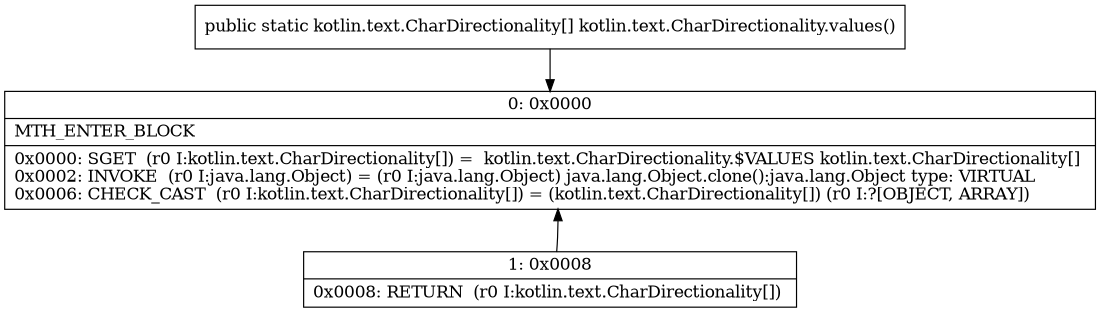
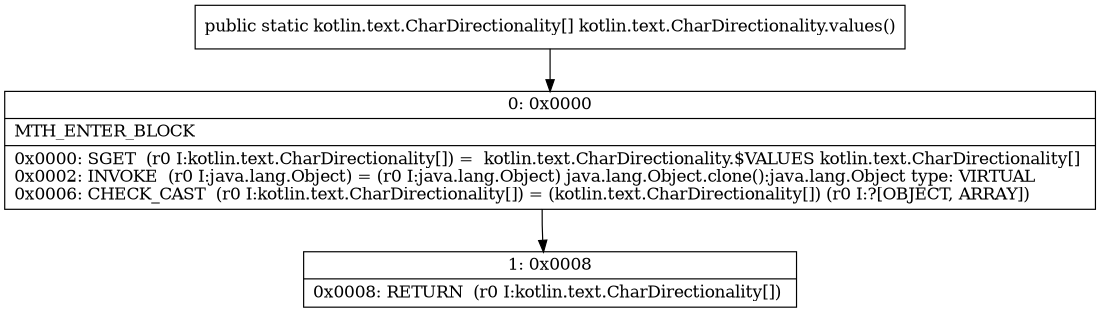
(558, 237) -> (542, 225)
